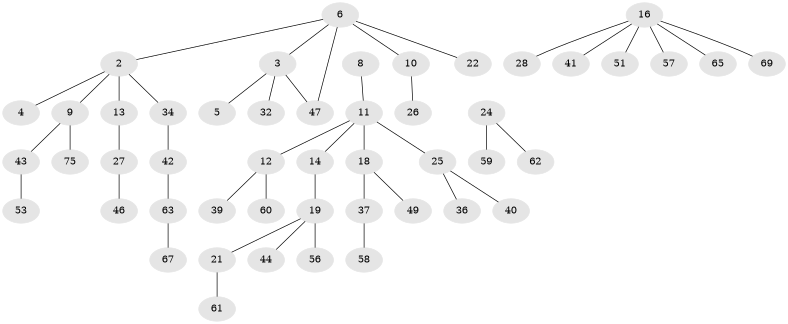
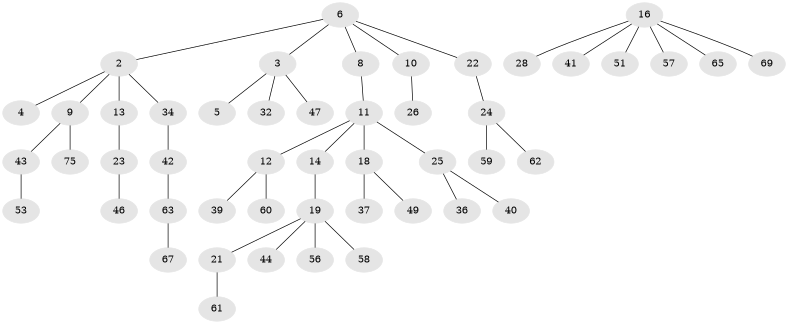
(328, 64) -> (351, 40)
none -> (480, 89)
(119, 162) -> (119, 162)
(364, 236) -> (340, 235)
